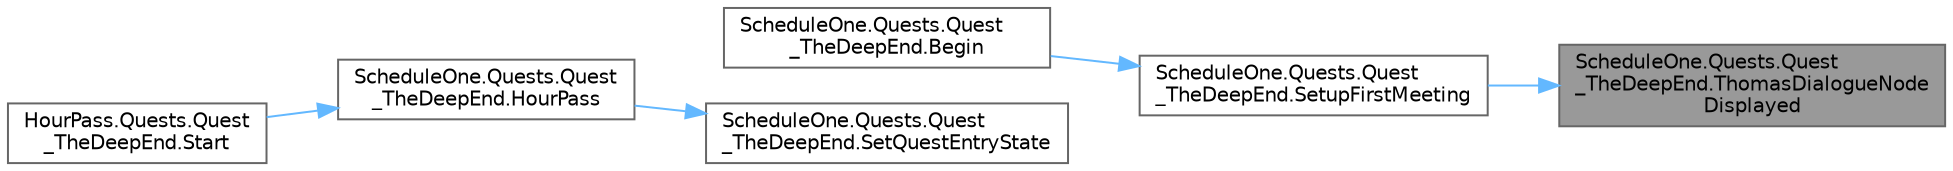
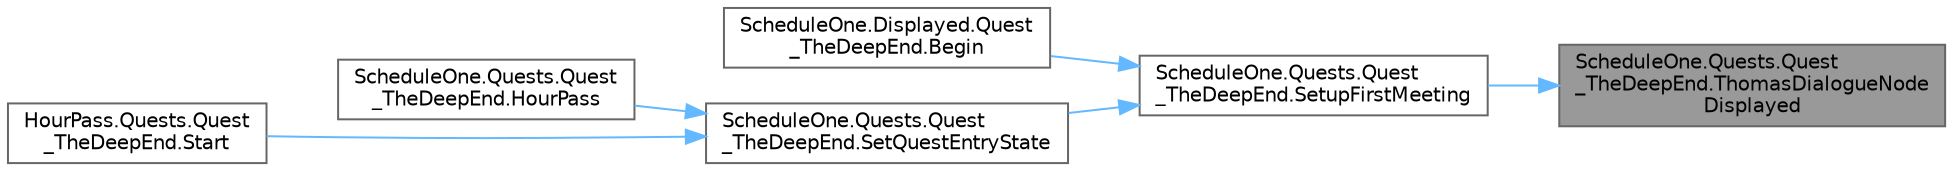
(887, 38) -> (887, 38)
none -> (1094, 110)
(292, 114) -> (476, 138)
